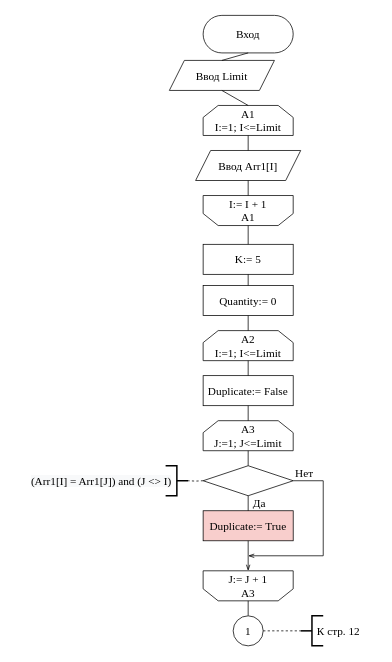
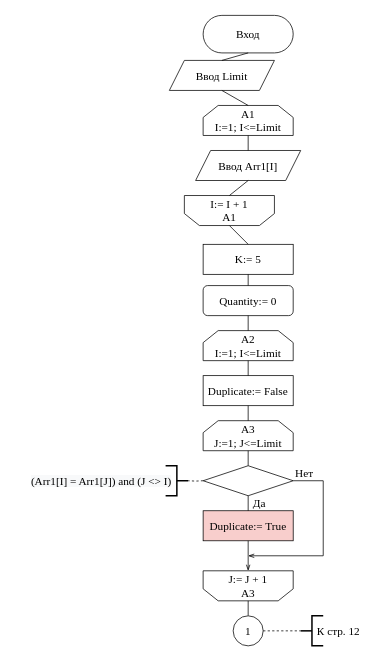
(248, 210) -> (229, 210)
(248, 300) -> (248, 300)
